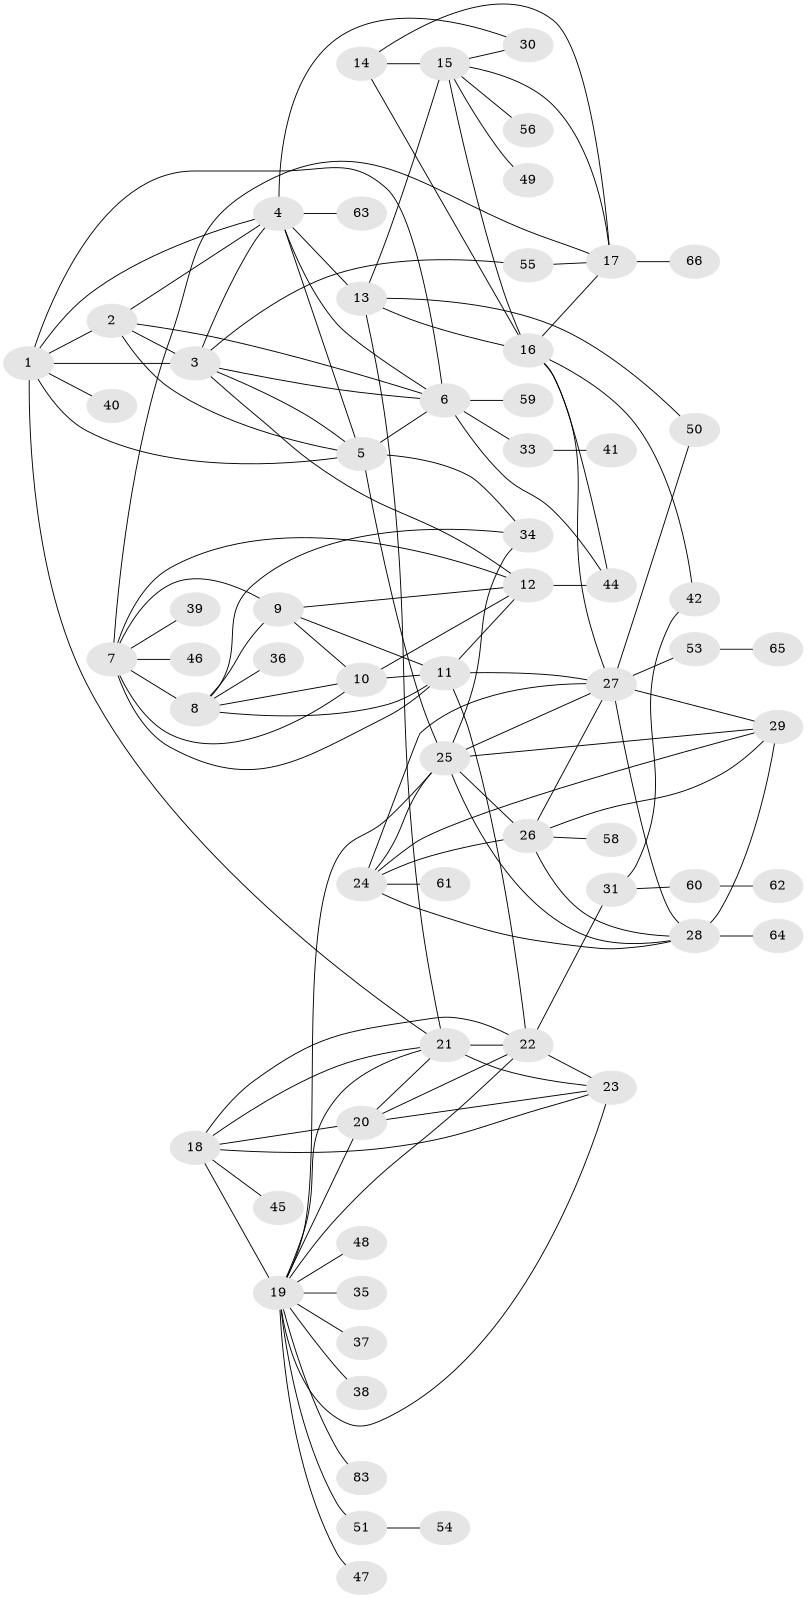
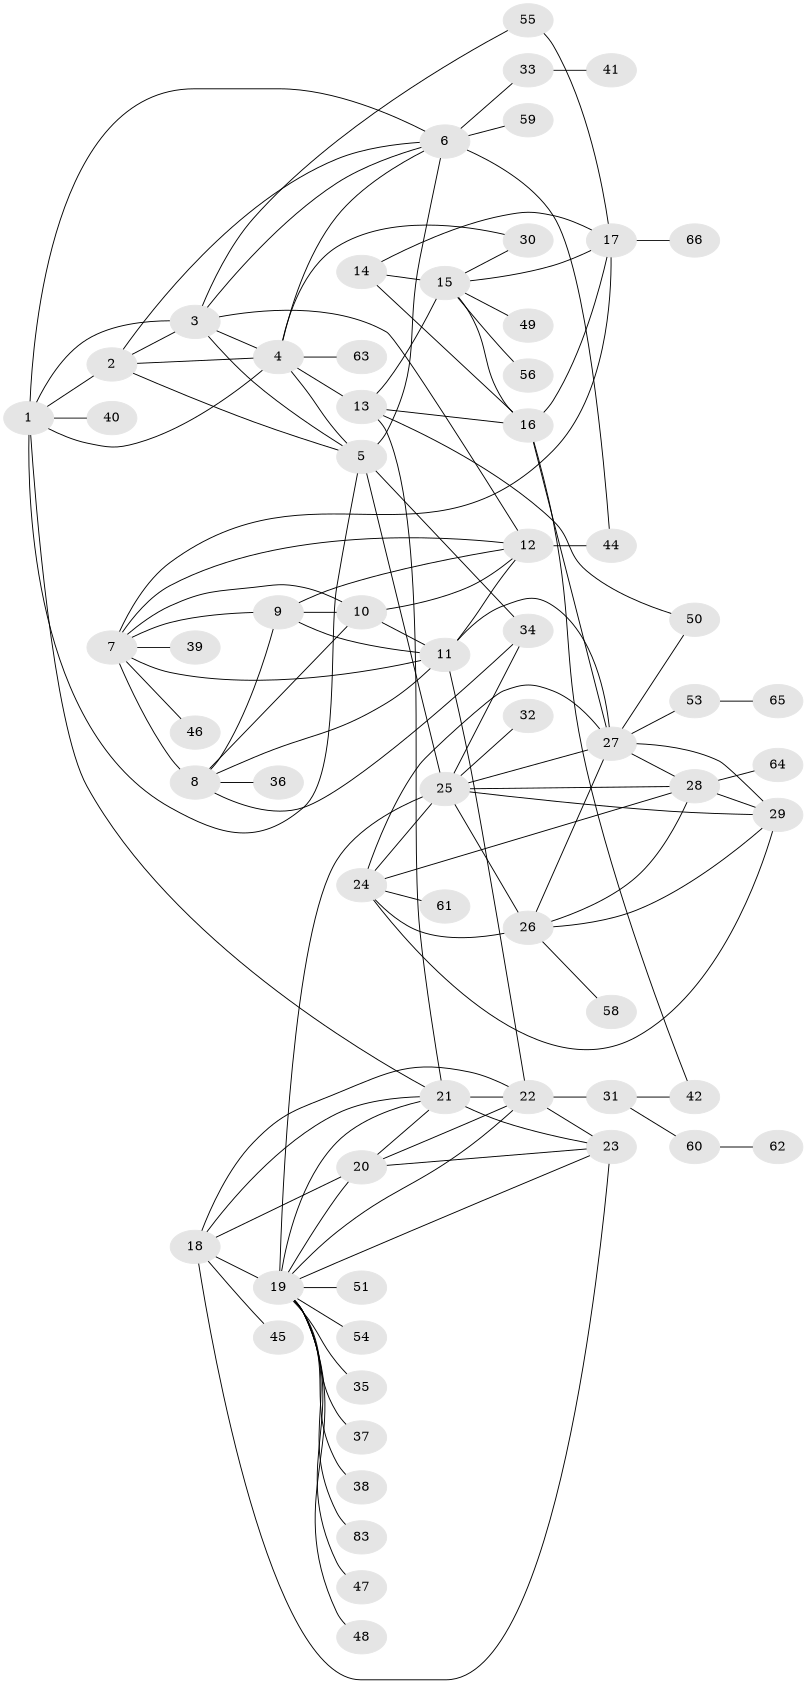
(584, 469) -> none
none -> (528, 716)
(403, 1528) -> (320, 1313)
